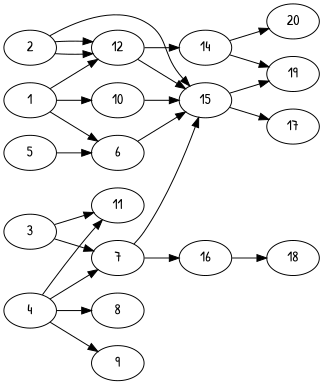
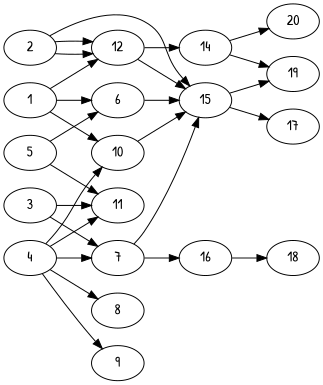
none -> (70, 177)
none -> (70, 212)
